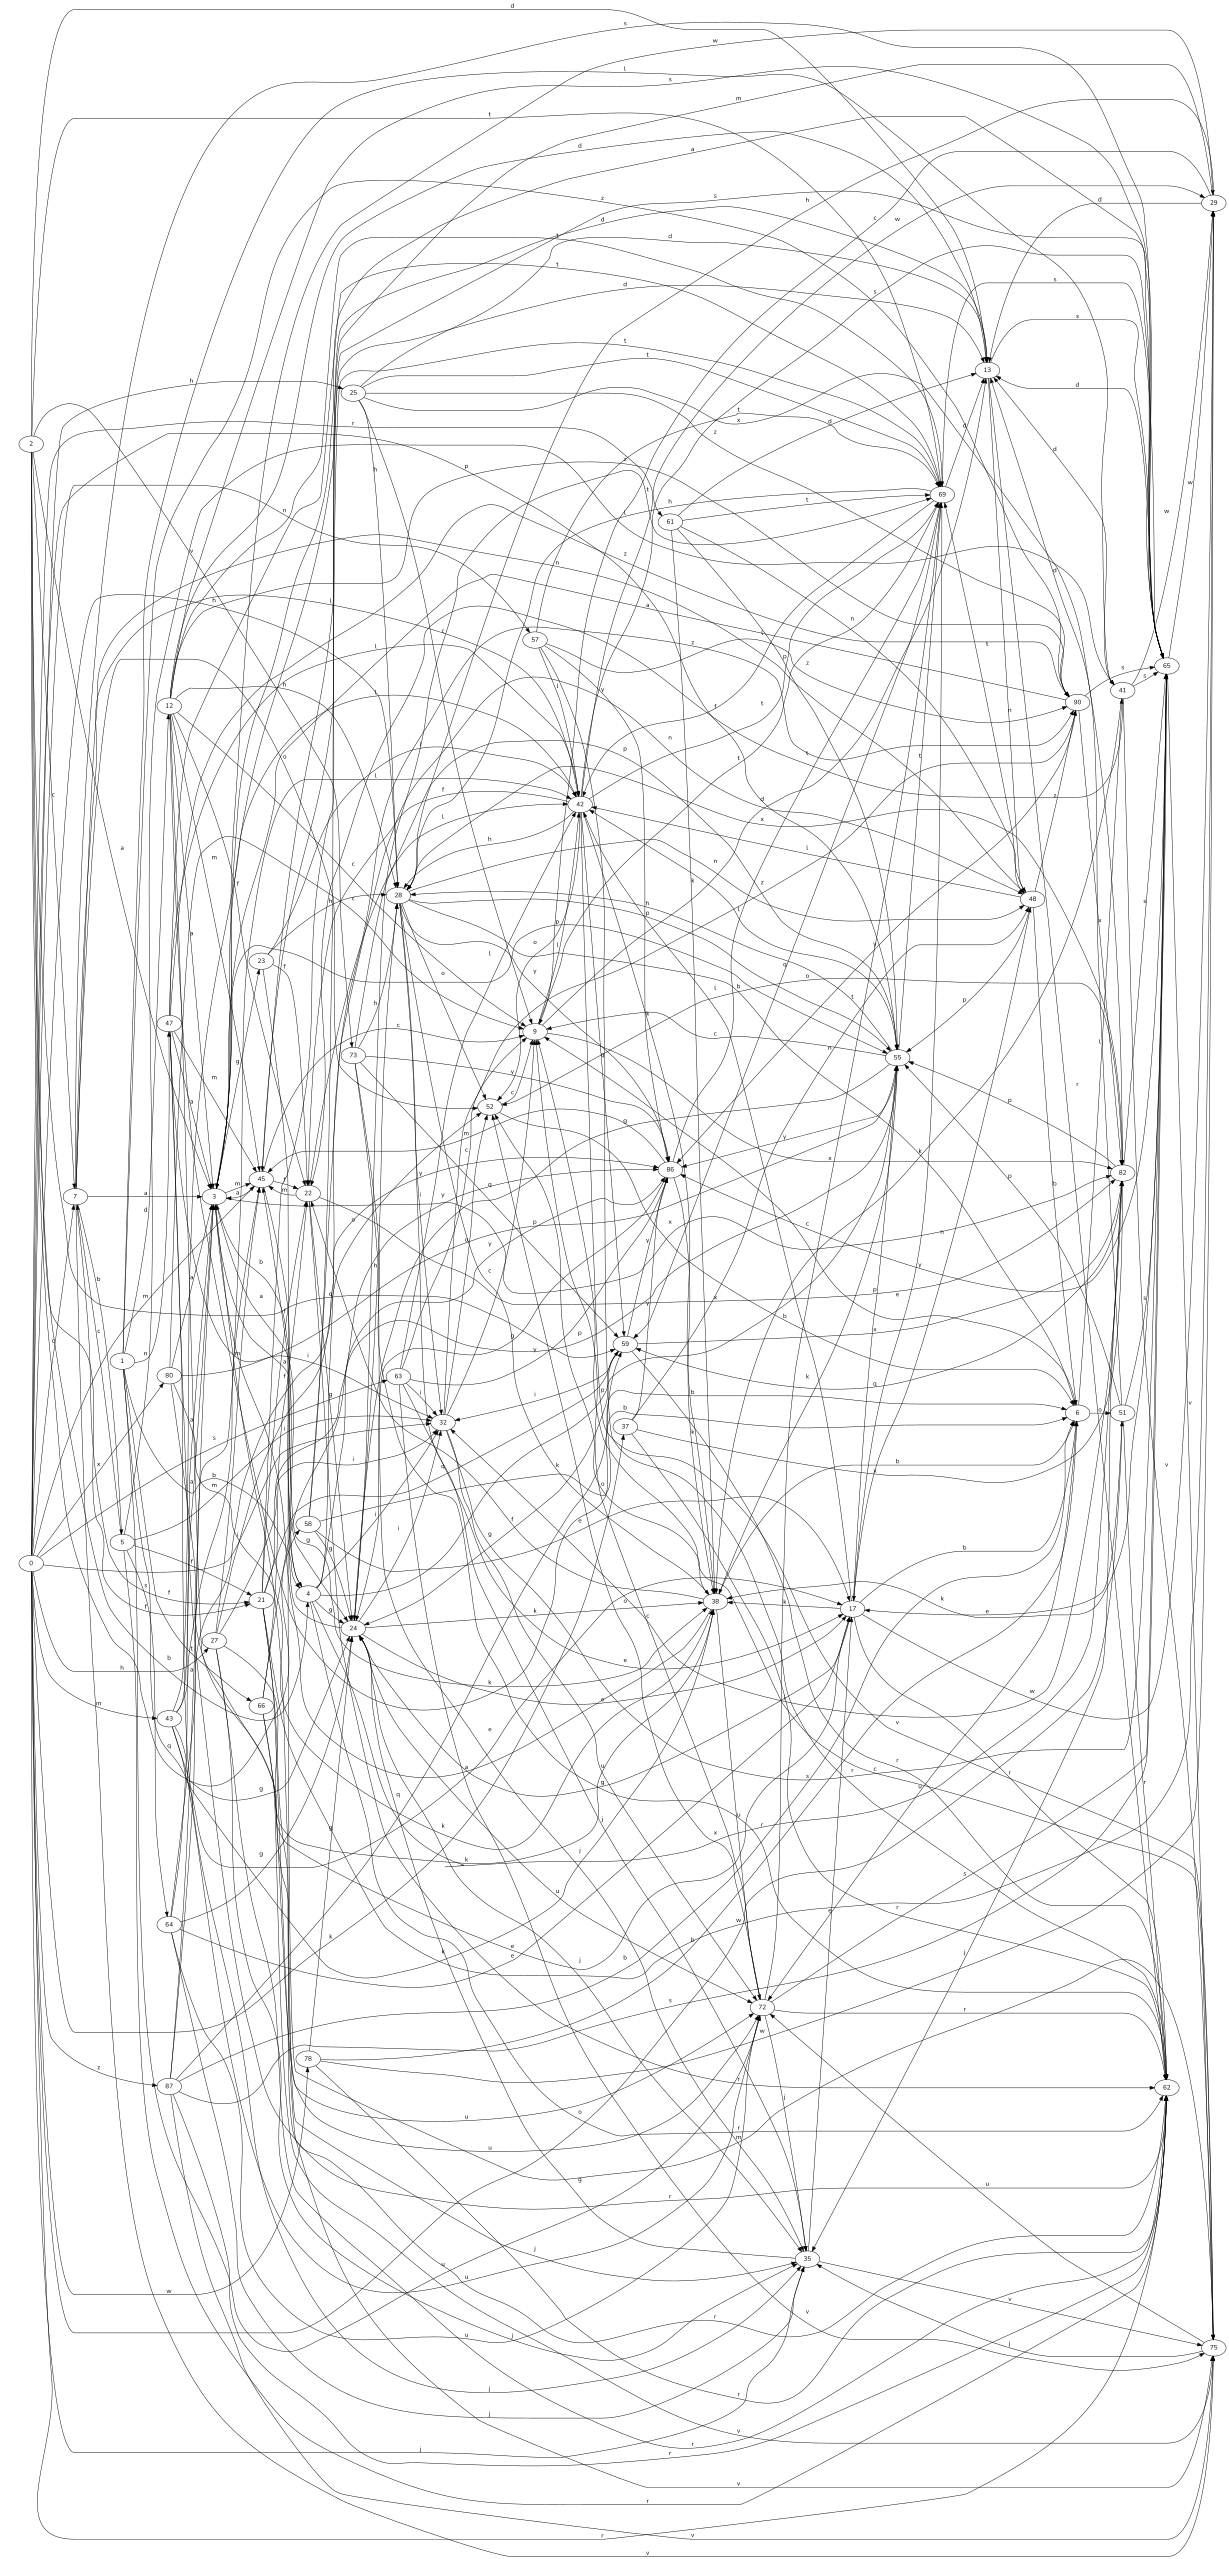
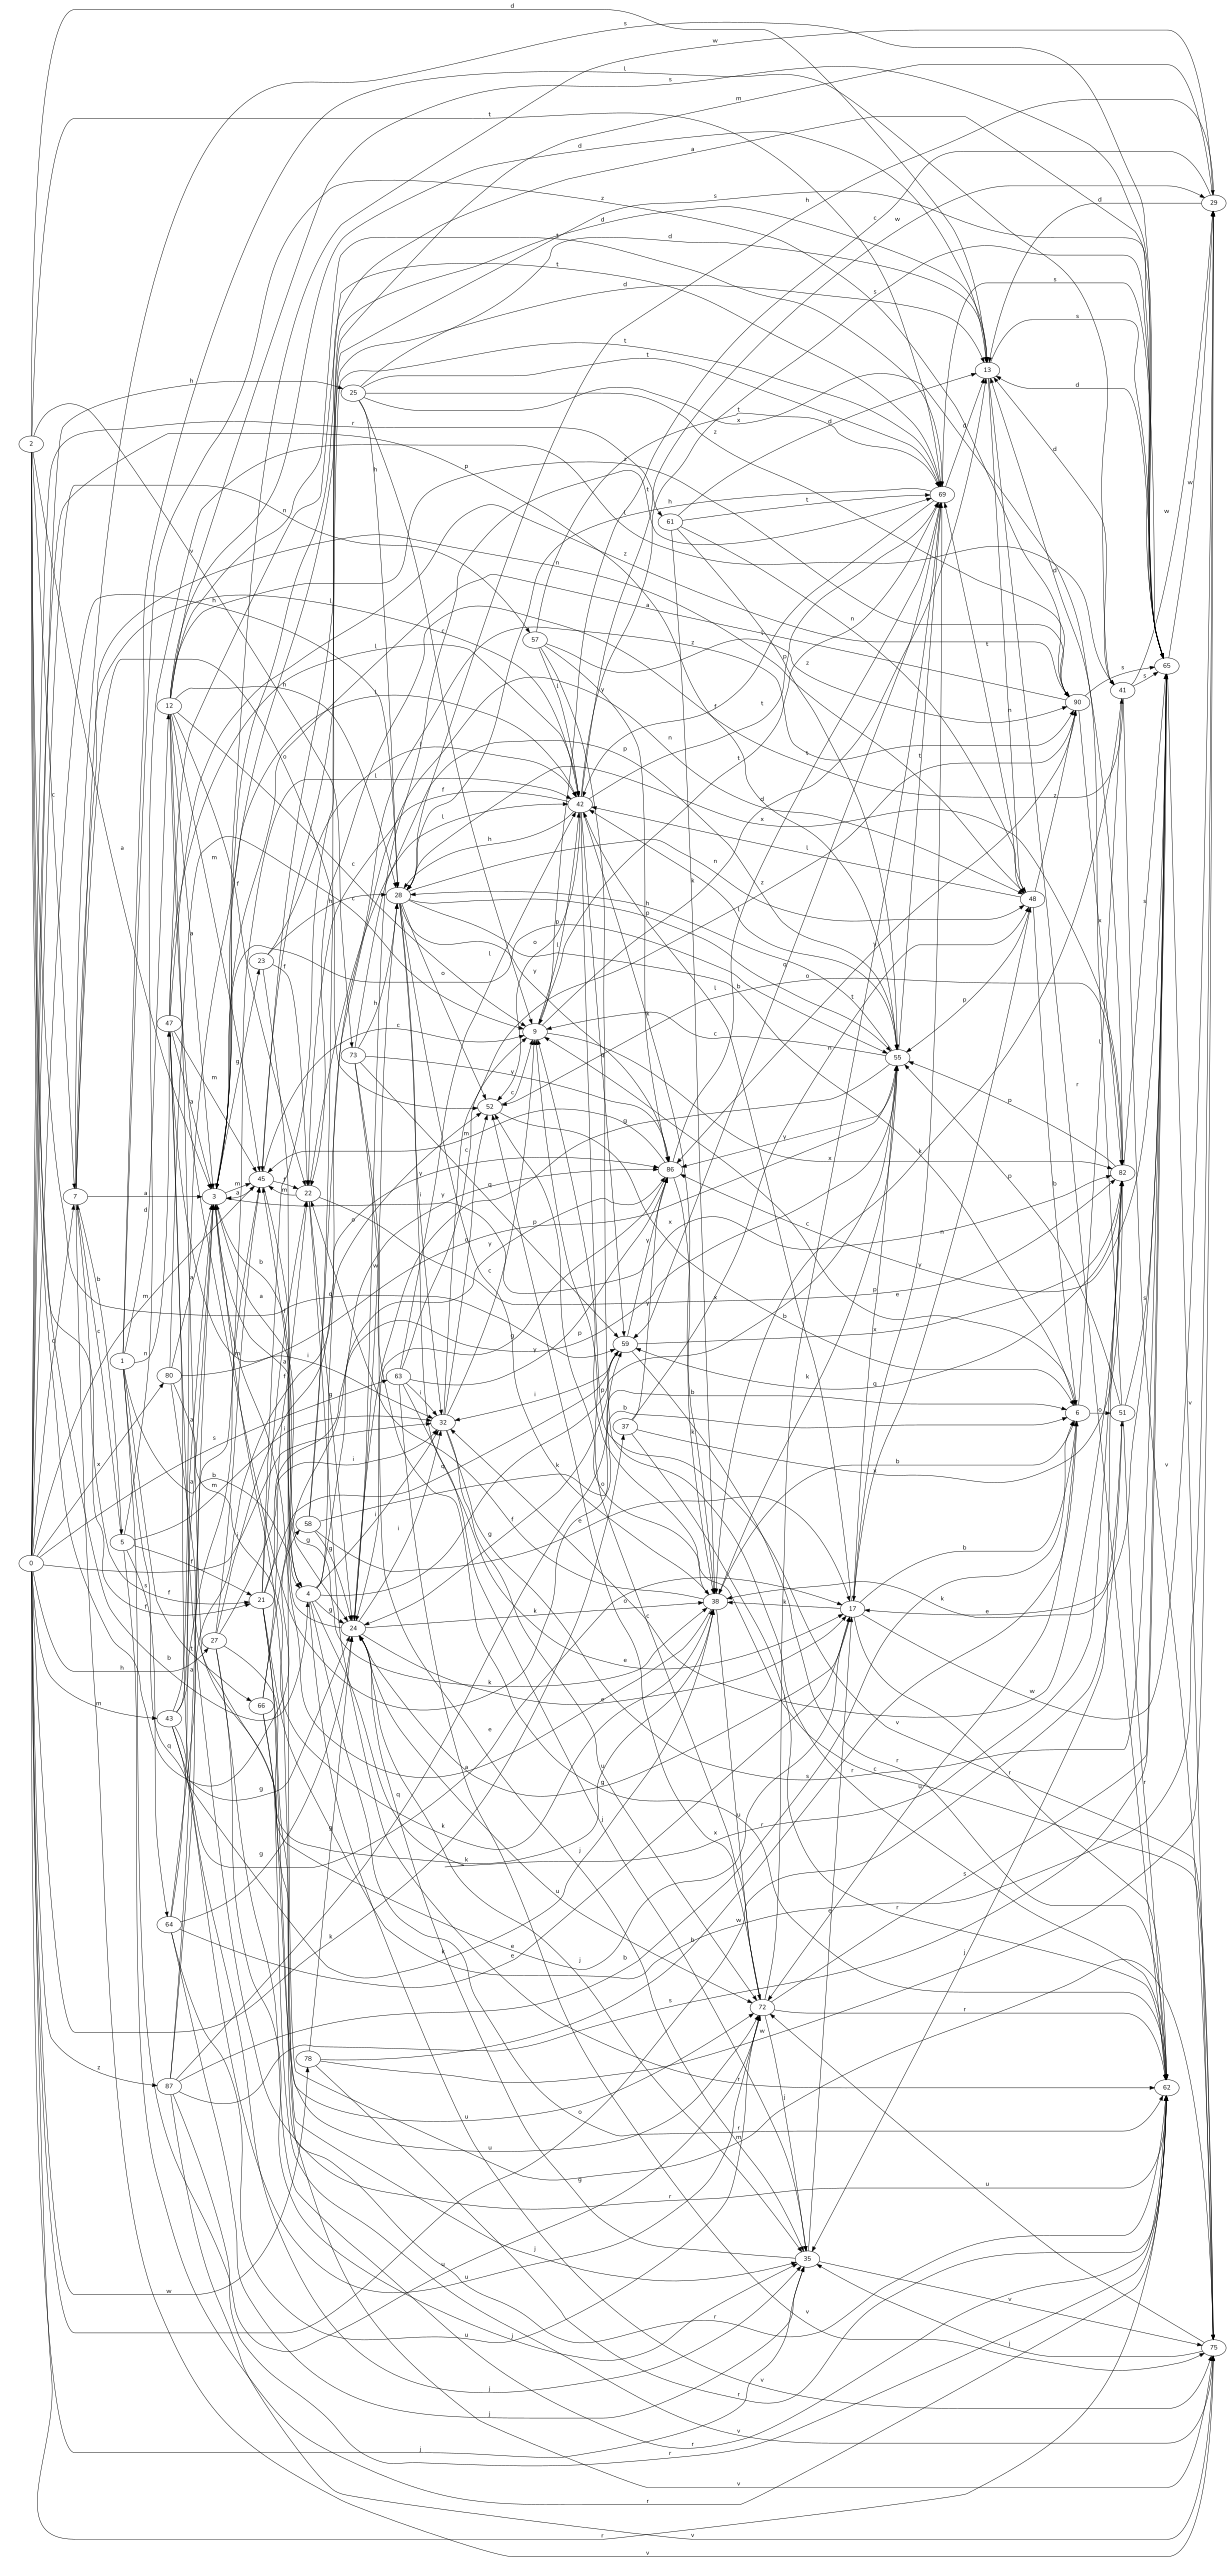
(376, 1266) -> (376, 1266)
none -> (587, 2285)
